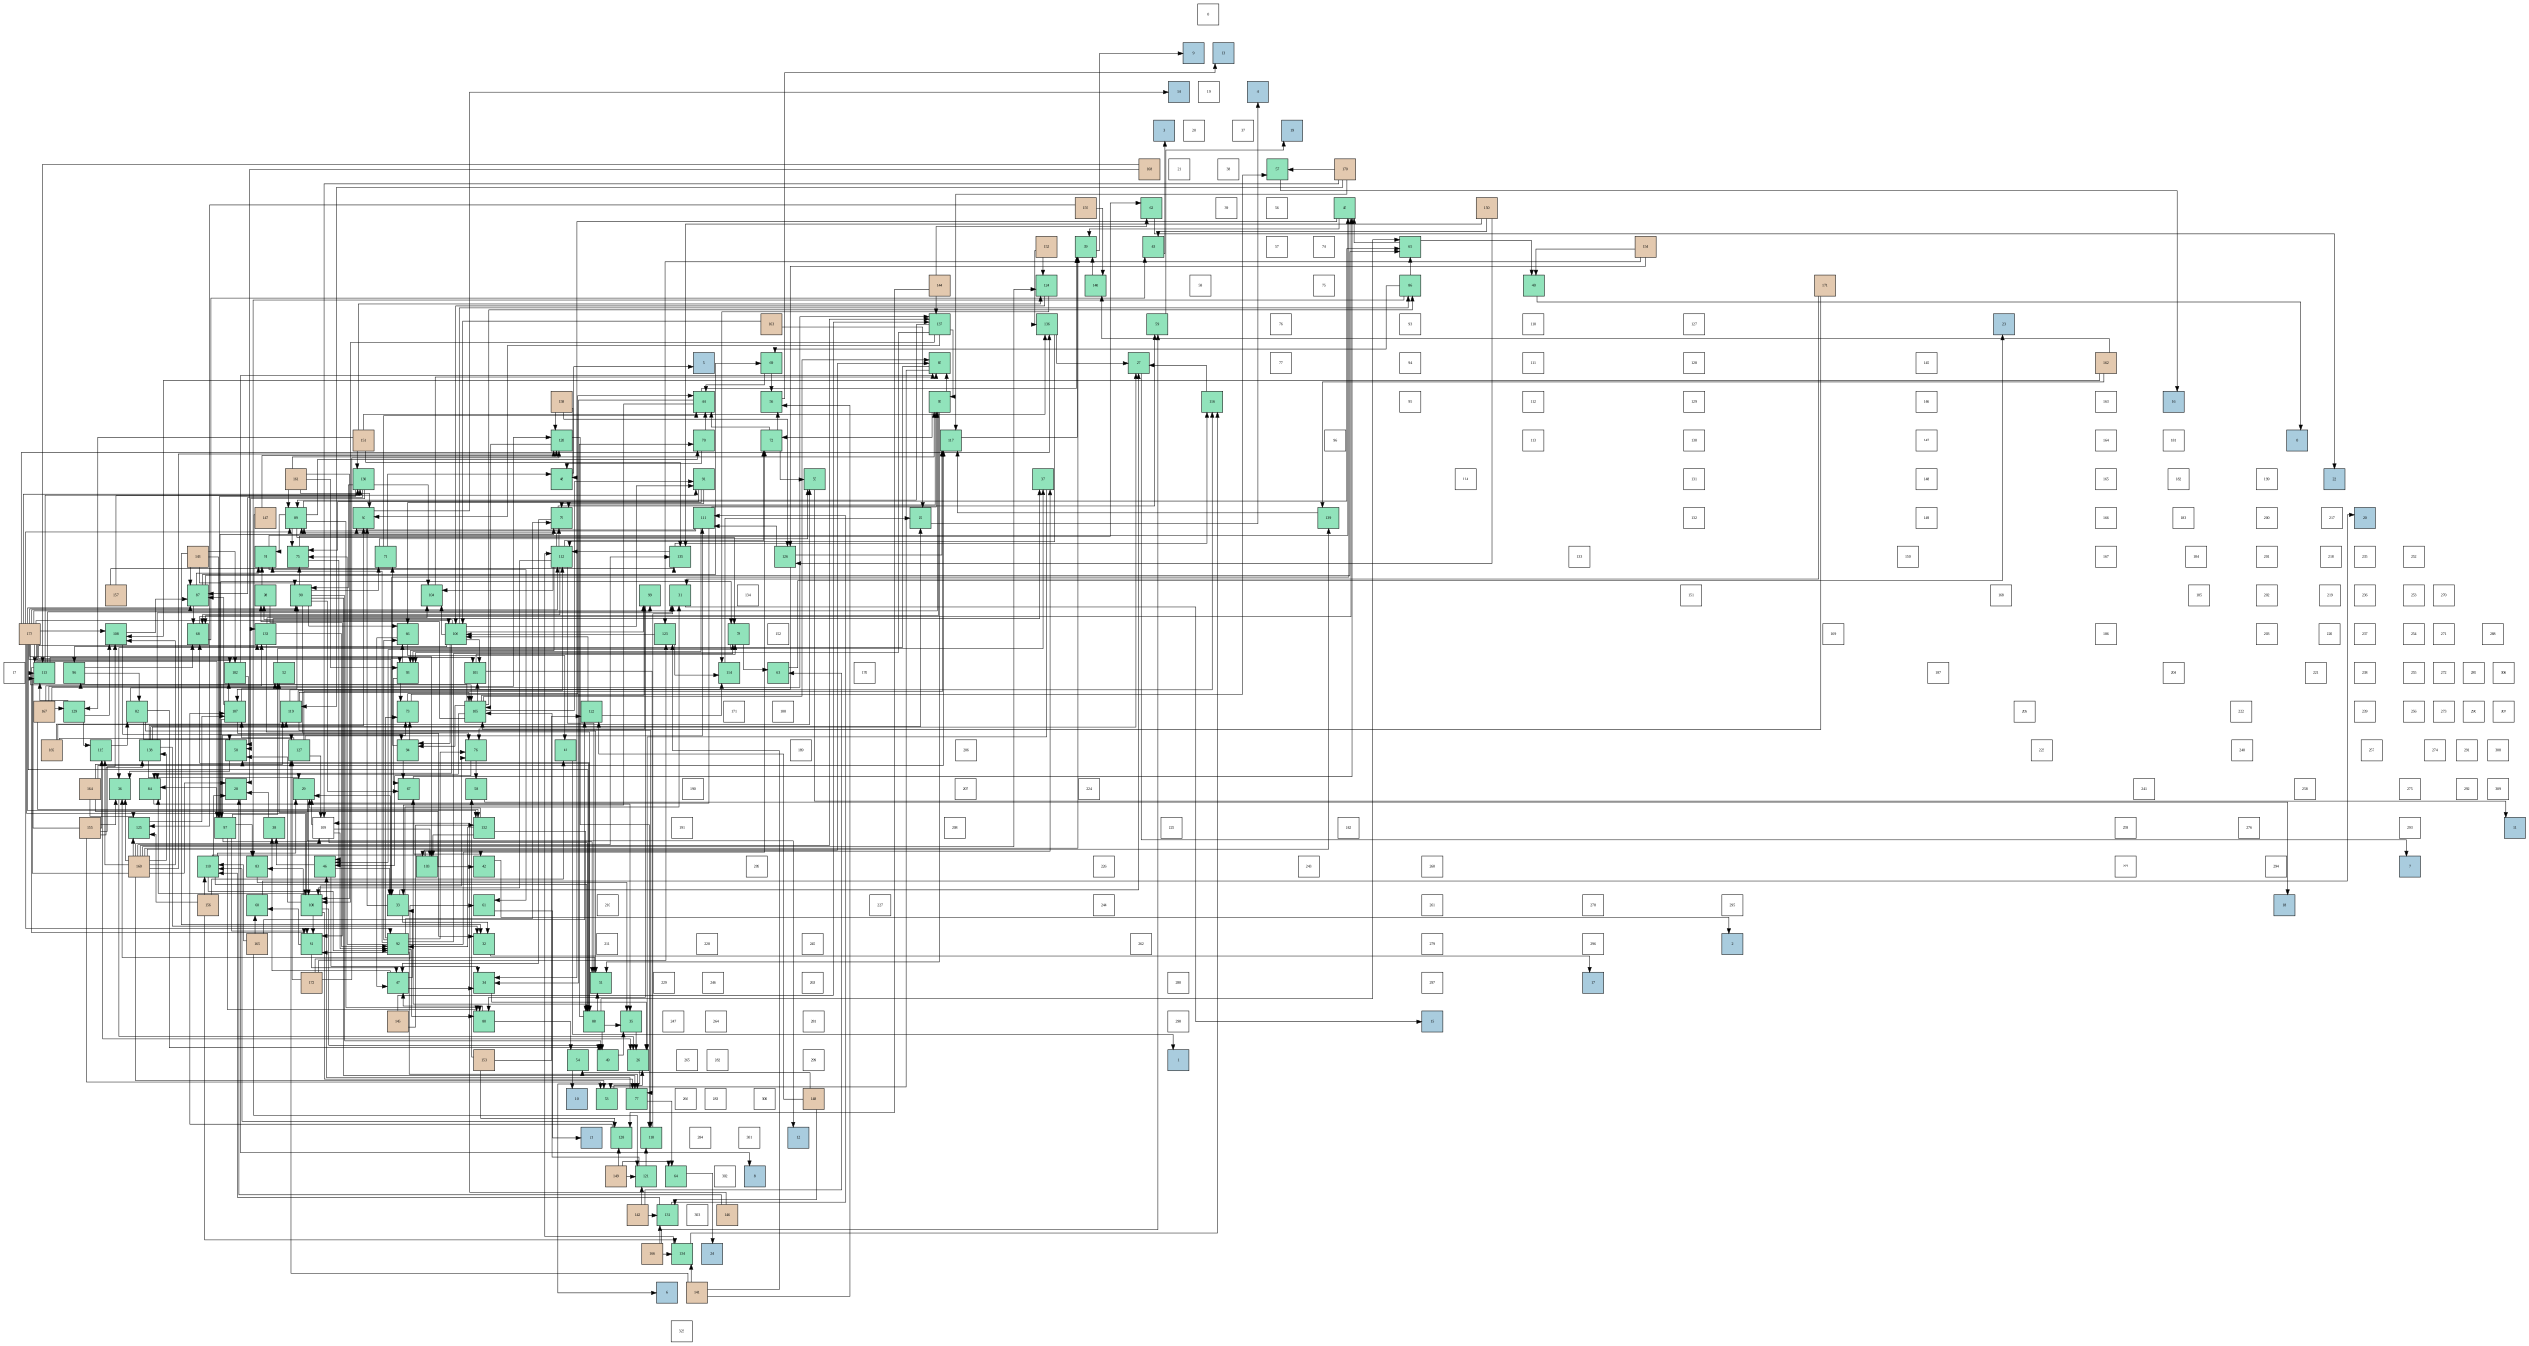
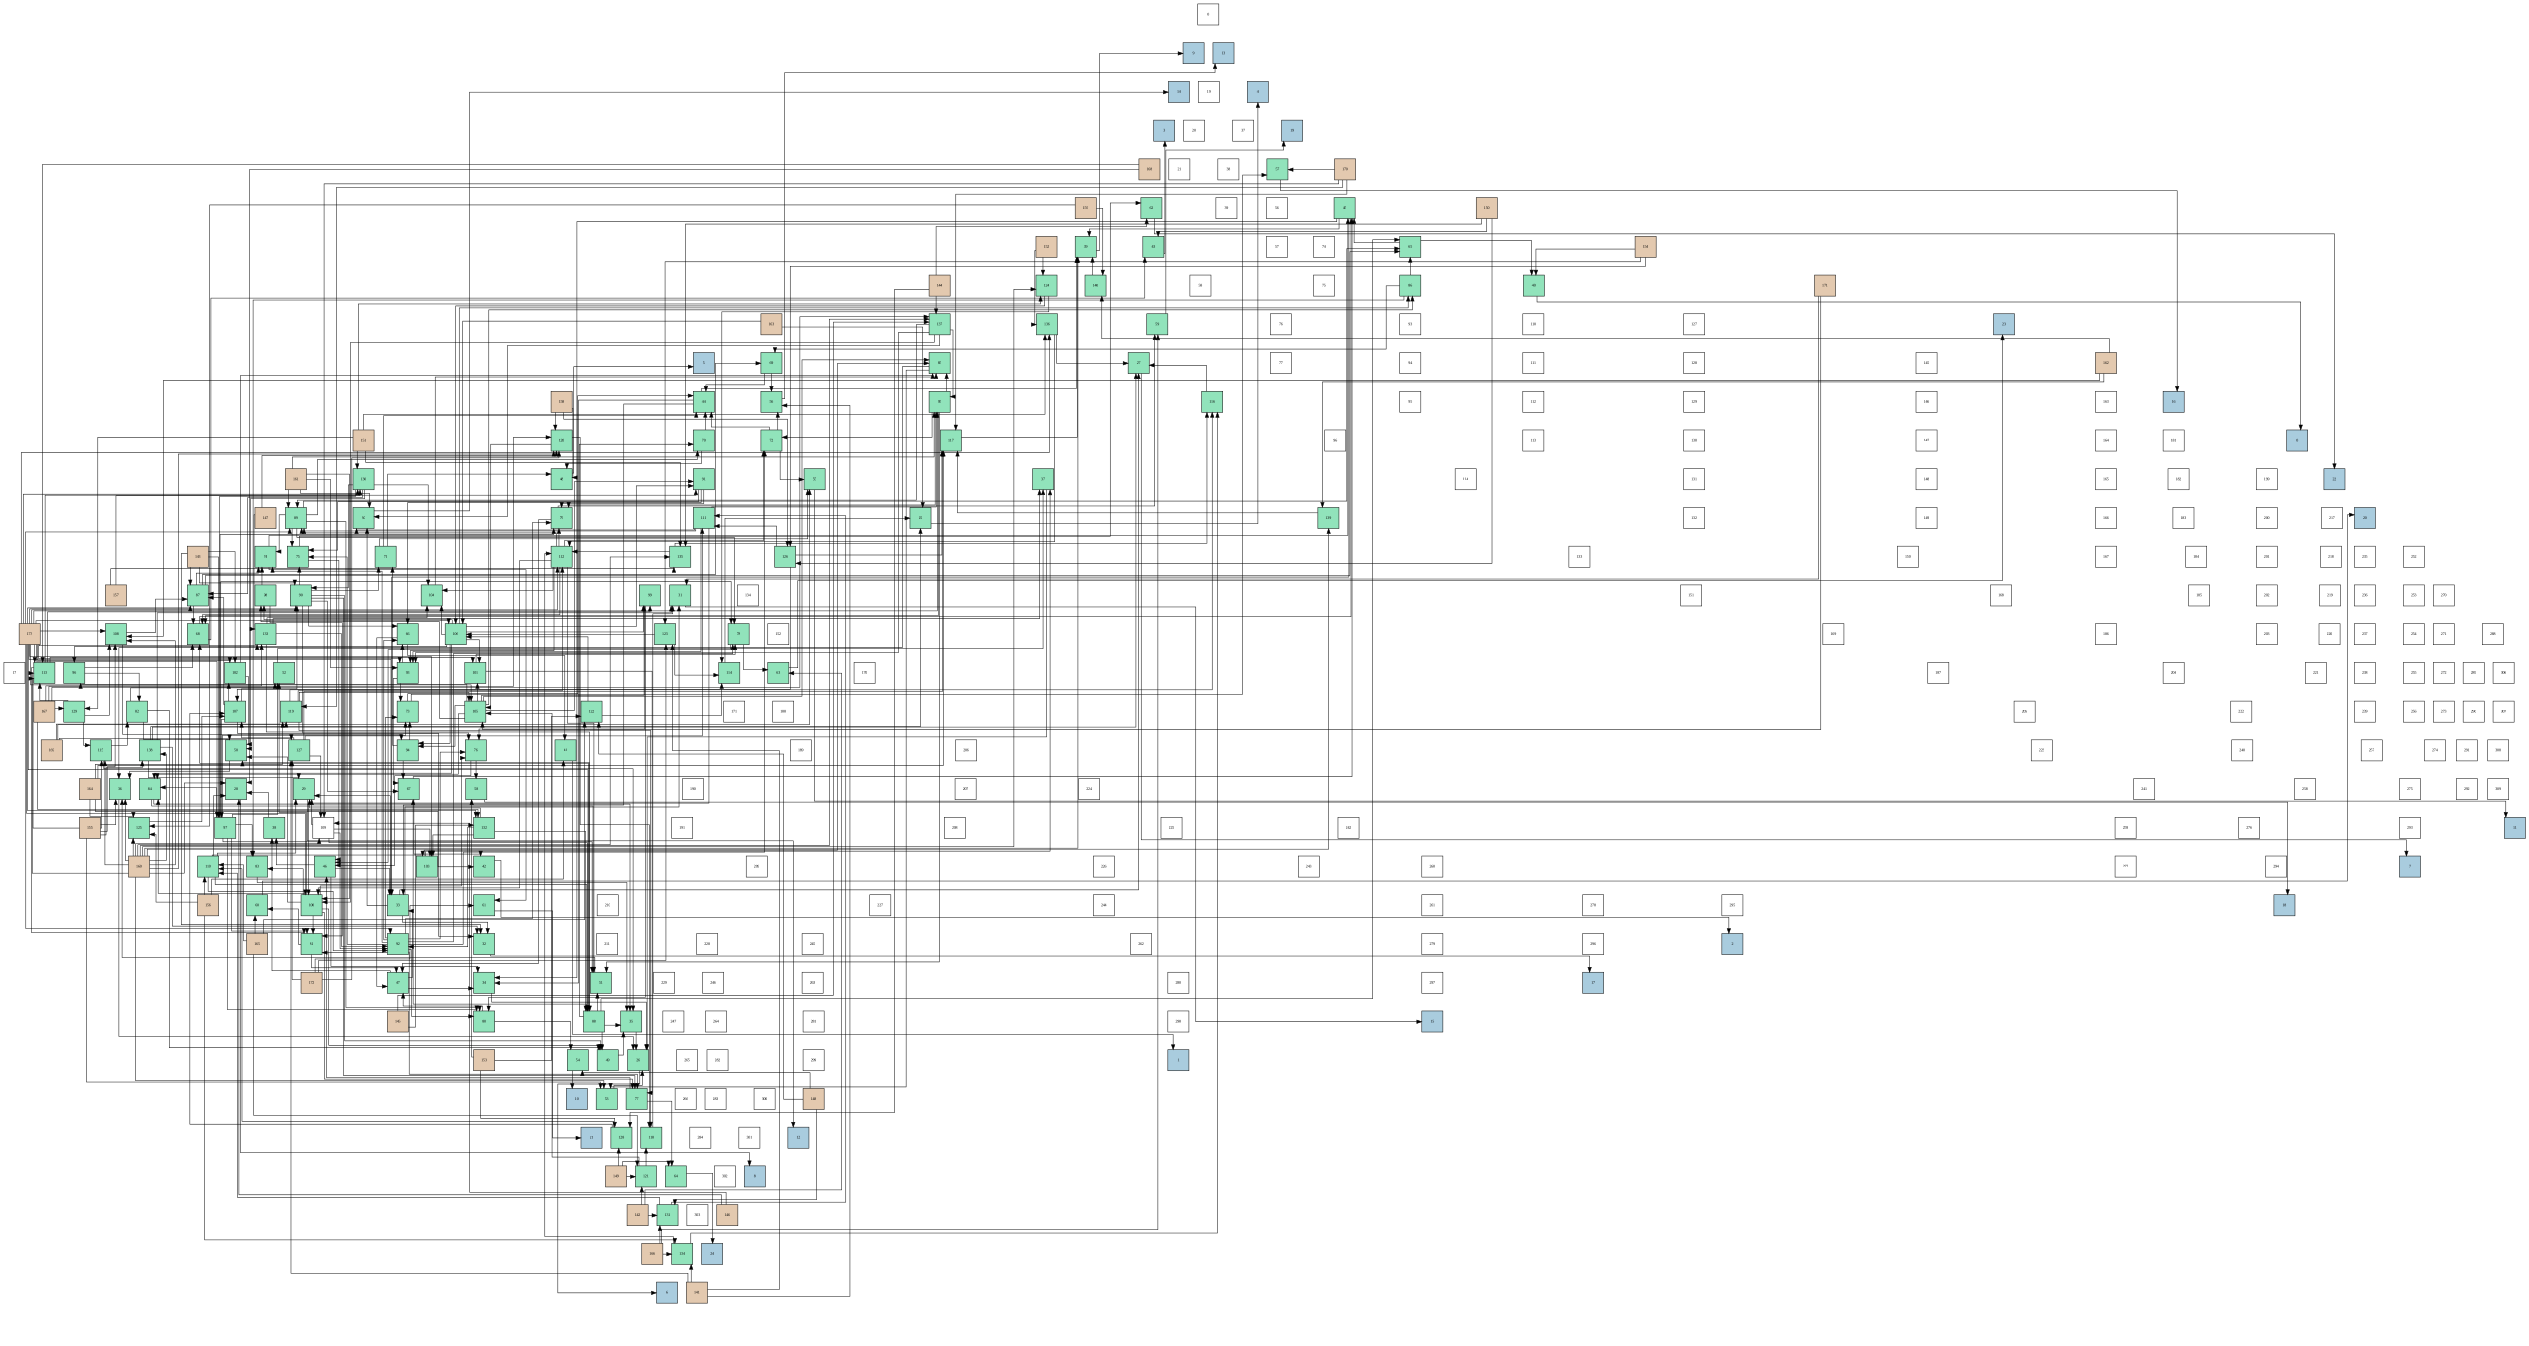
(364, 702) -> none
(484, 731) -> (450, 806)
(109, 1039) -> (599, 769)
(682, 1331) -> none
